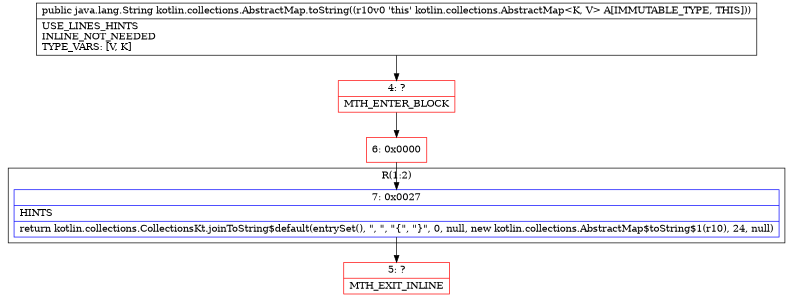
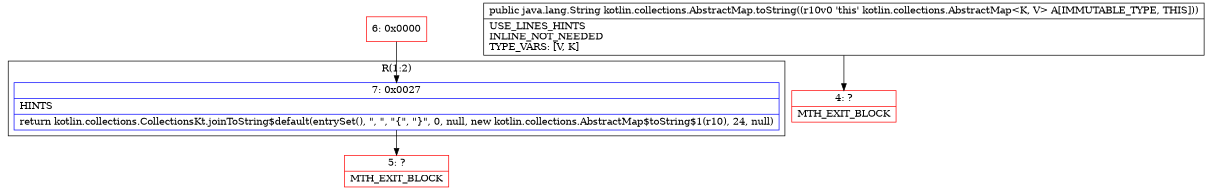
(397, 104) -> (844, 114)
(397, 121) -> none
(397, 286) -> (397, 179)
